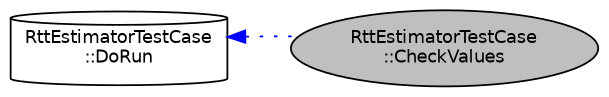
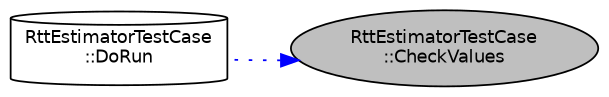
(272, 36) -> (254, 60)
